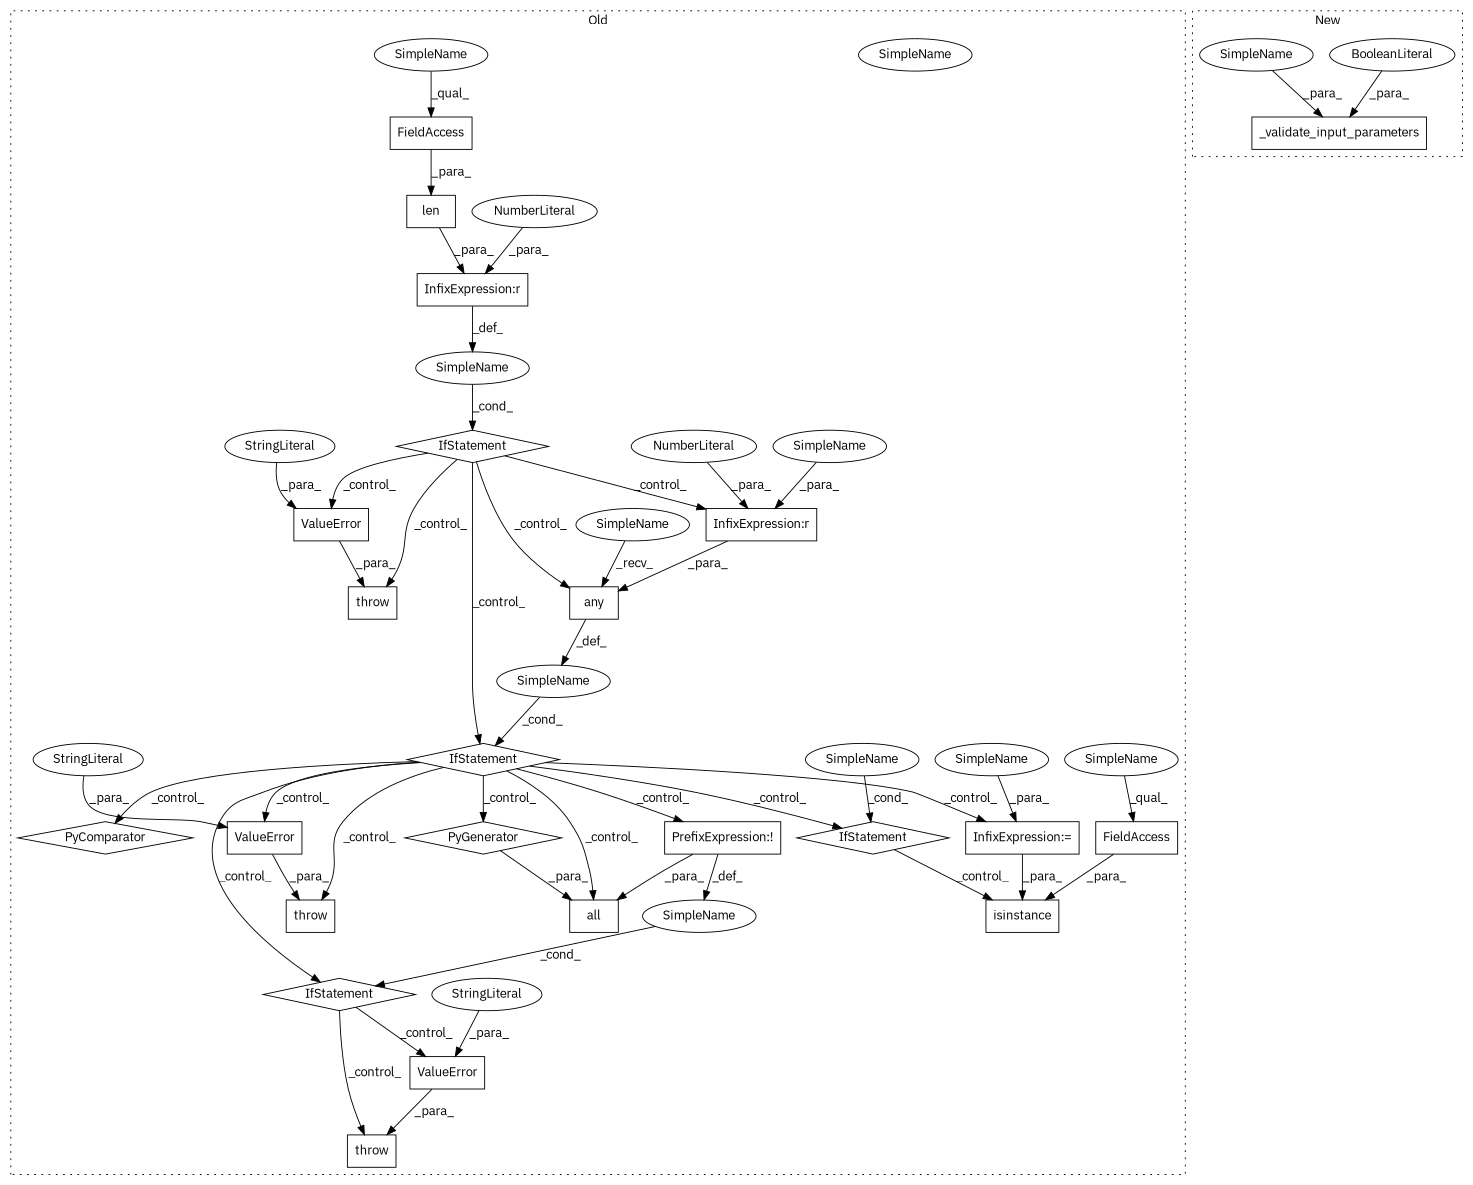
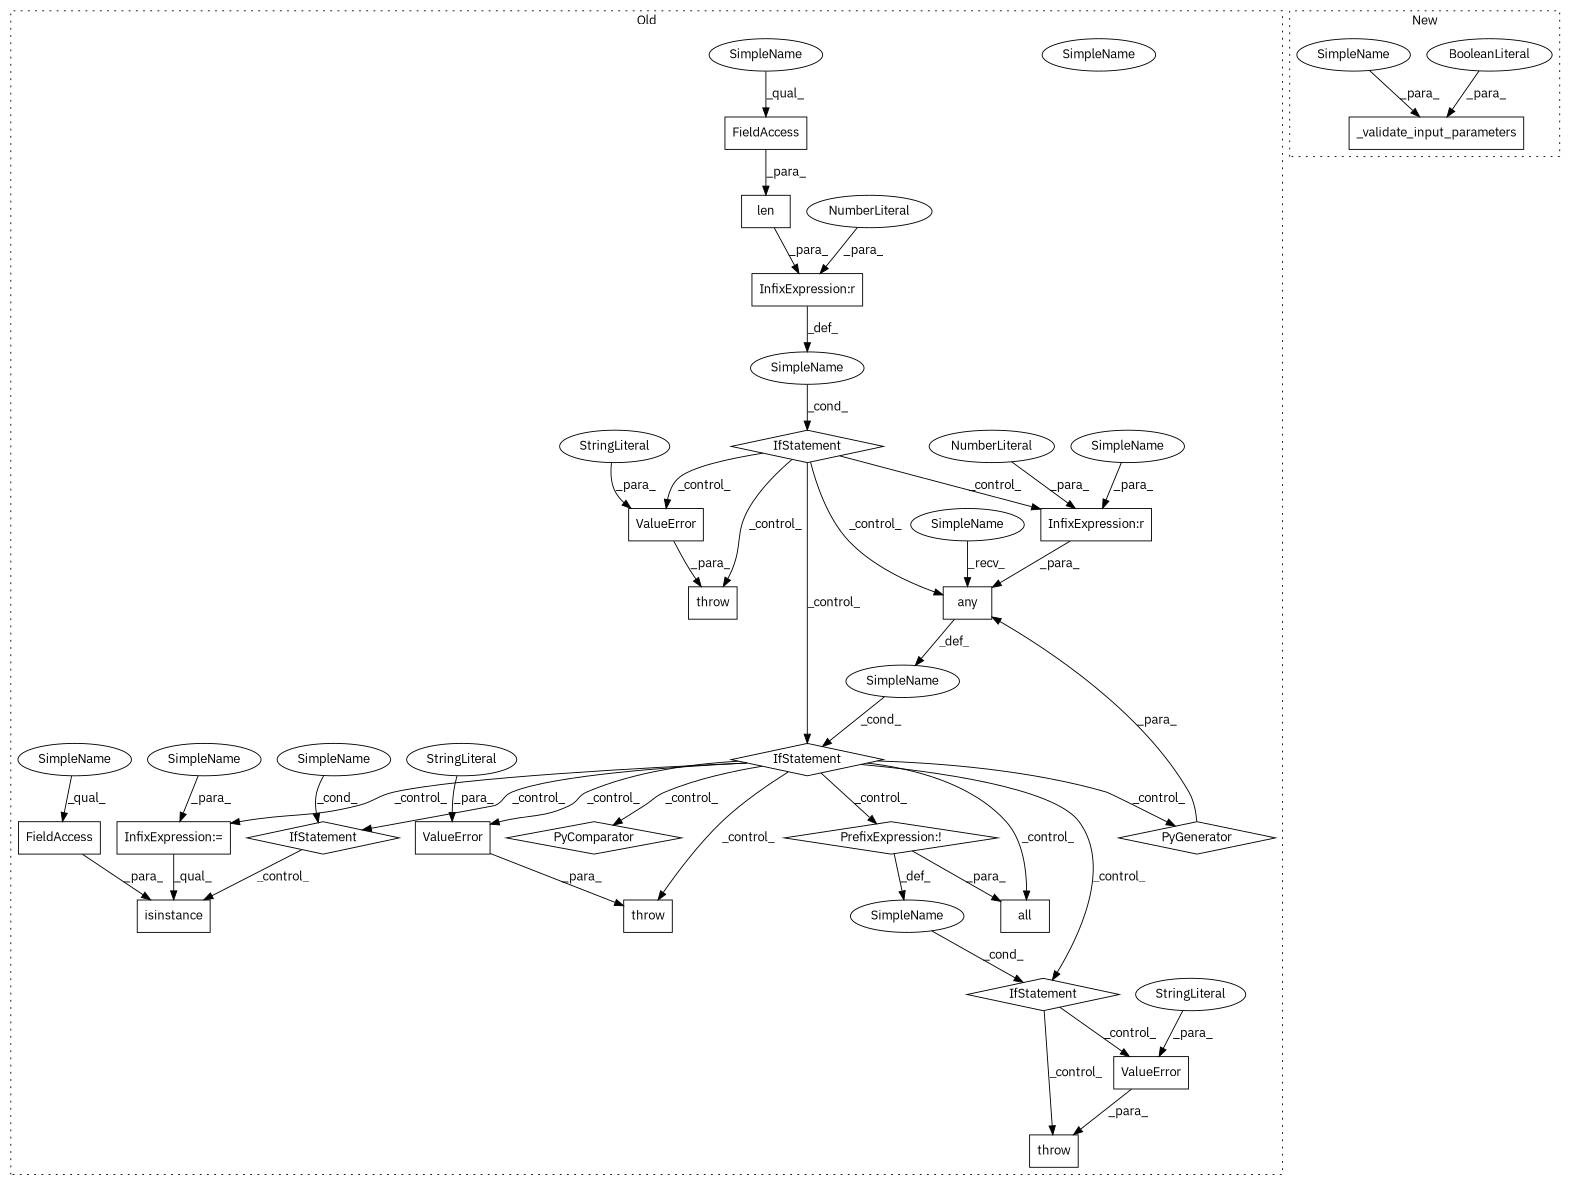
(723, 838) -> (891, 838)
(532, 873) -> (1116, 706)
(1043, 877) -> (193, 877)
